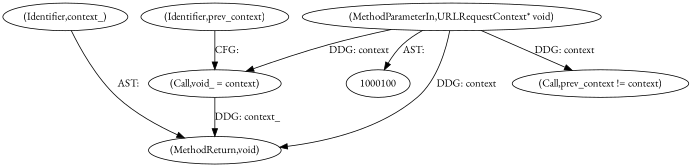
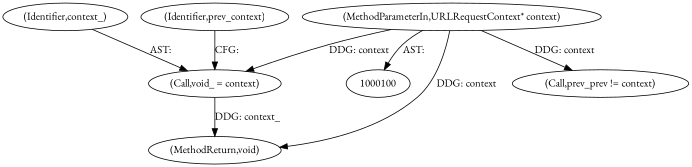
(452, 17) -> (452, 17)
(600, 84) -> (600, 84)
(114, 94) -> (136, 49)
